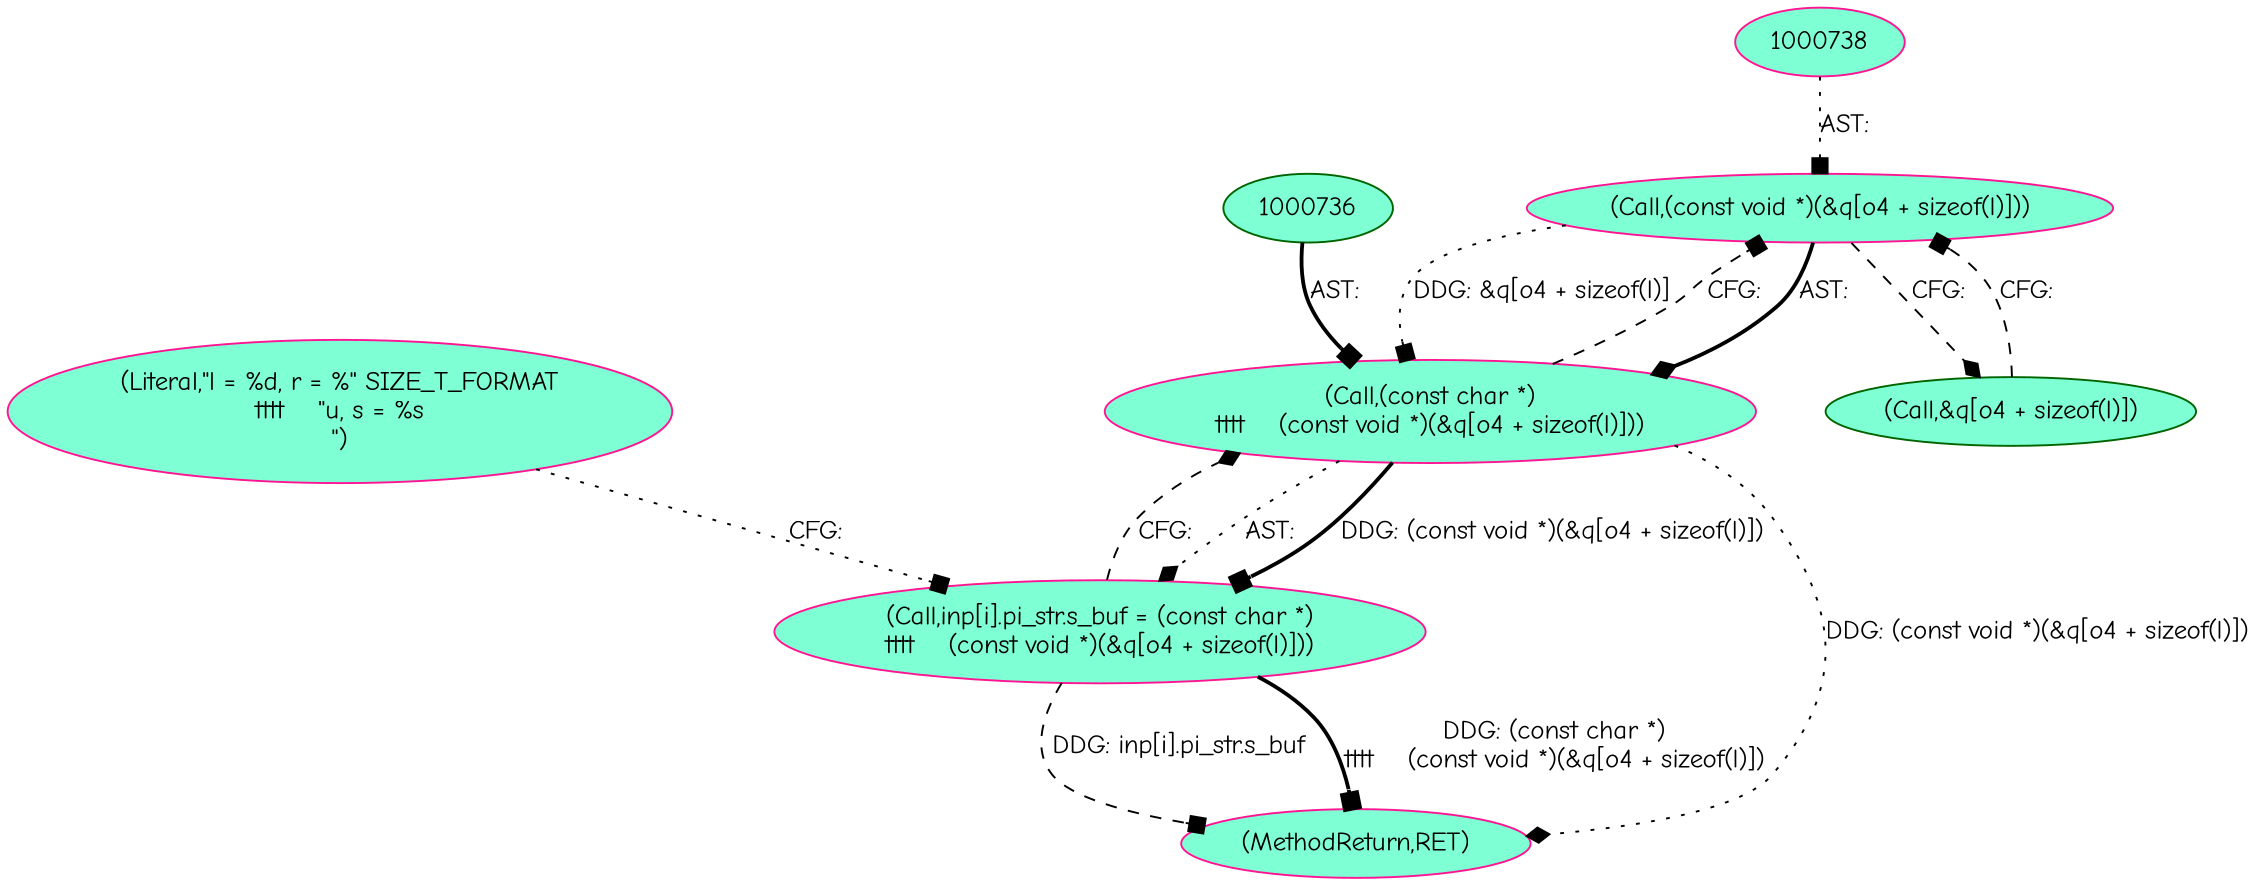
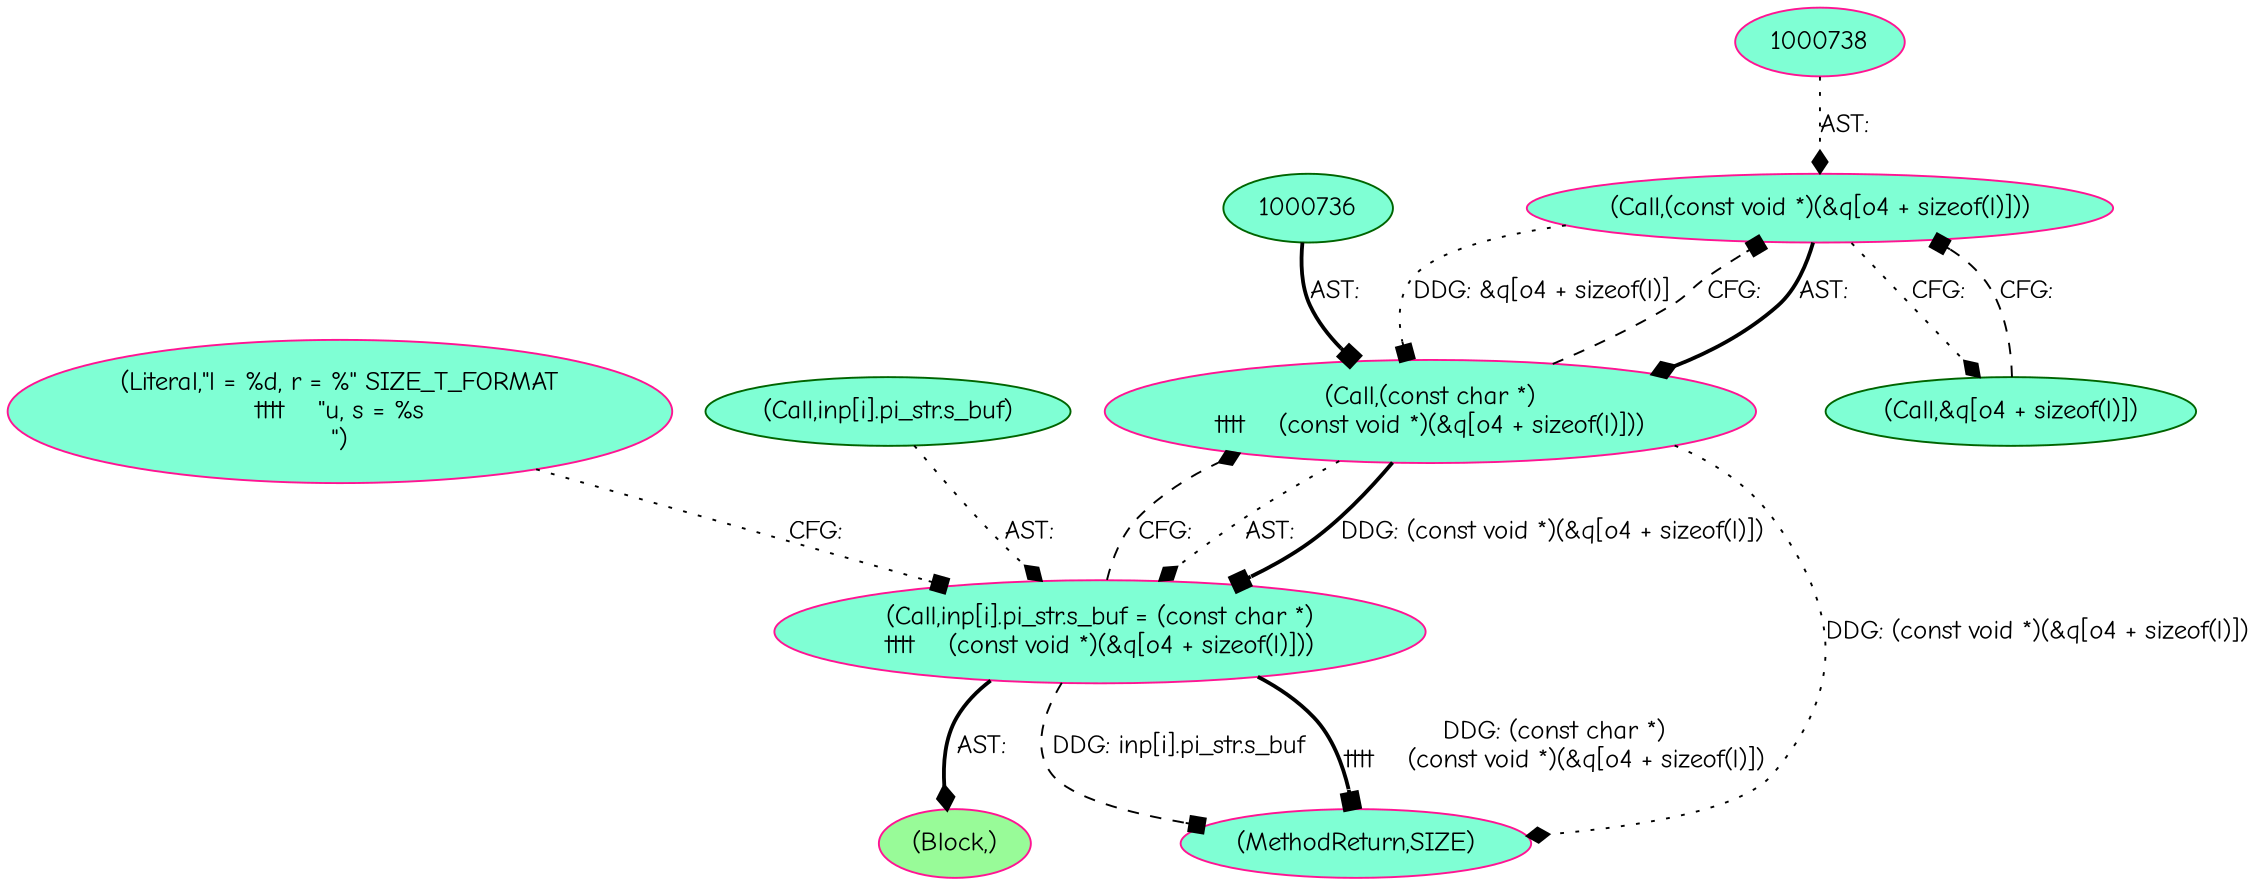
(1820, 114) -> (1820, 114)
(1908, 302) -> (1908, 302)
none -> (888, 411)
none -> (955, 844)
(1356, 844) -> (1356, 844)
